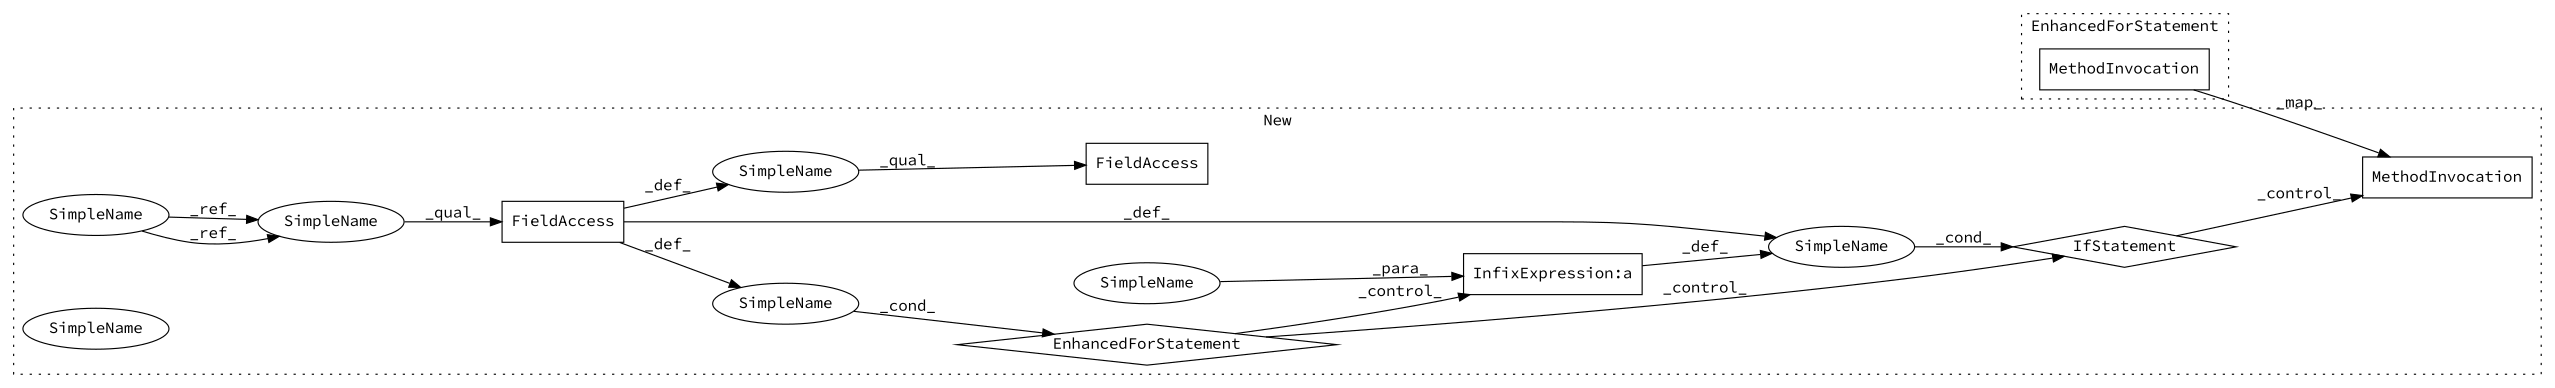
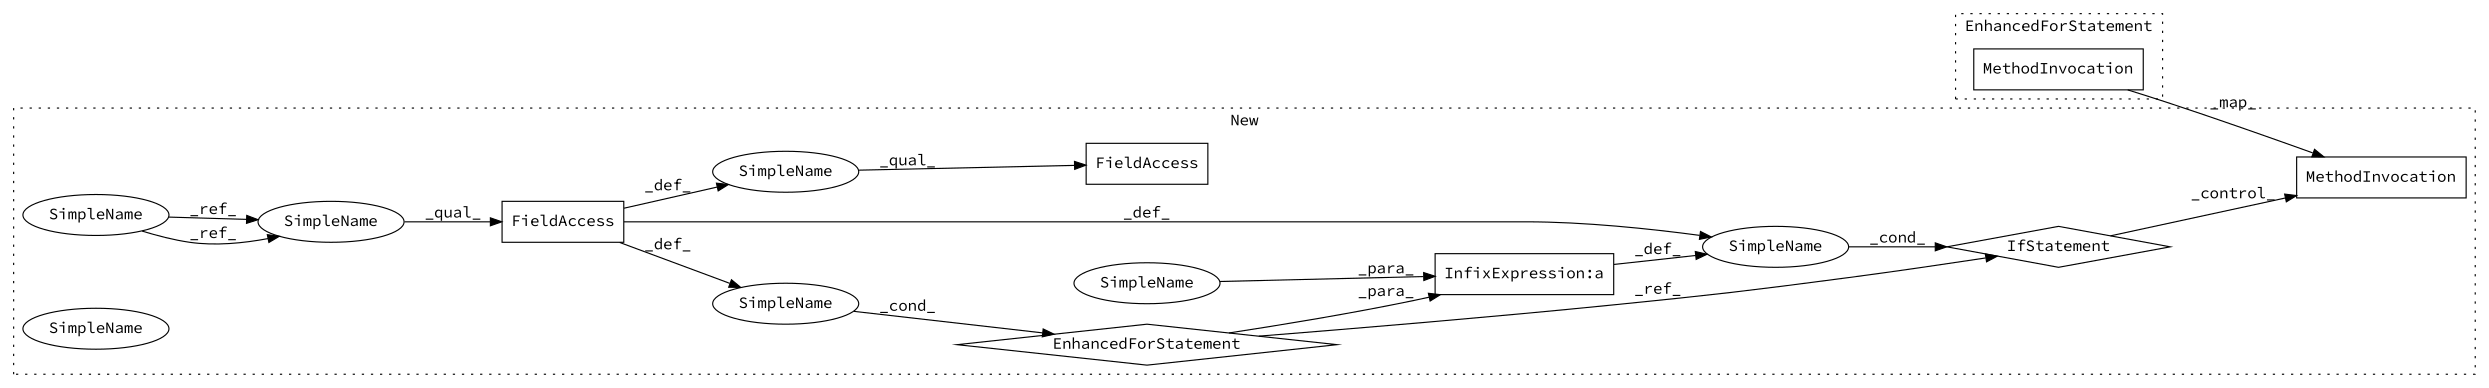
(1705, 288) -> (1658, 289)
(1400, 292) -> (1386, 292)
